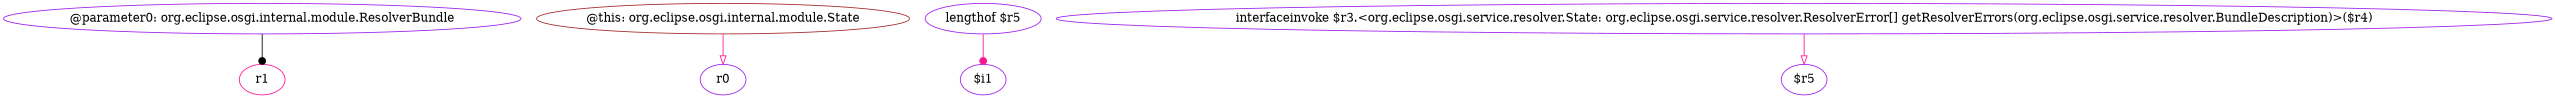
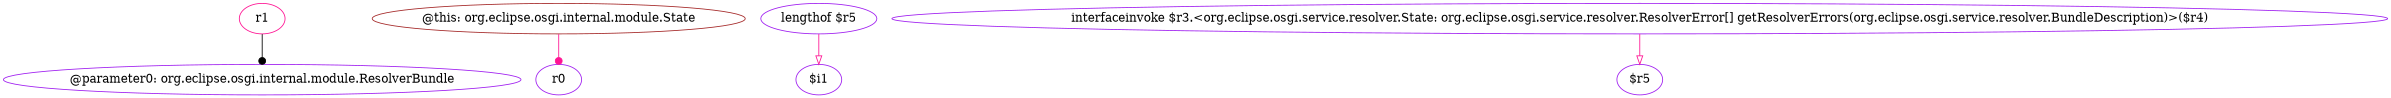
(723, 45) -> (559, 46)
(262, 46) -> (262, 46)
(983, 46) -> (819, 45)
